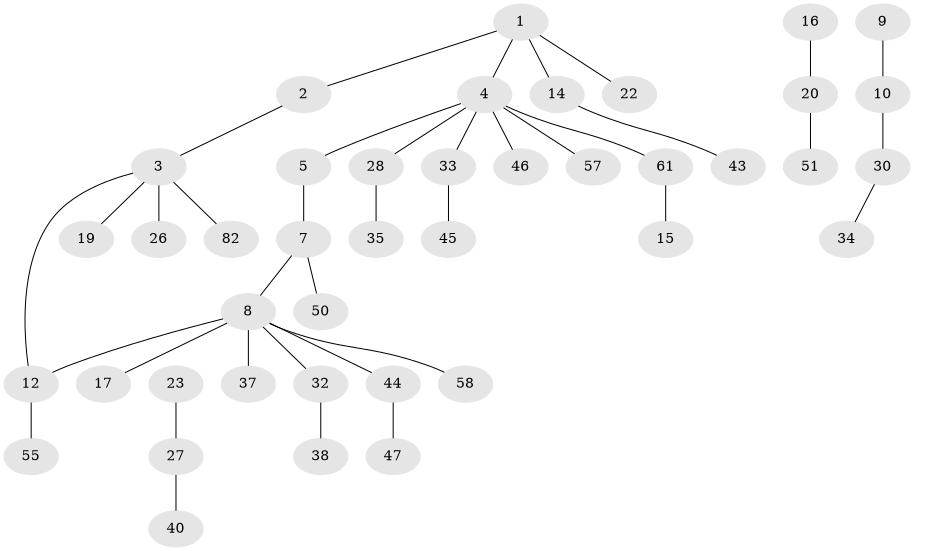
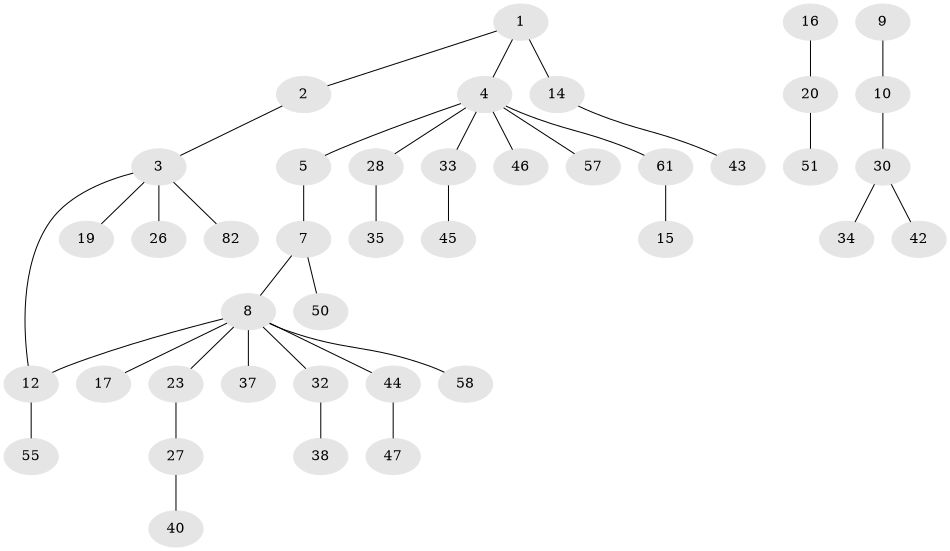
(629, 95) -> none
none -> (919, 239)
none -> (212, 348)
